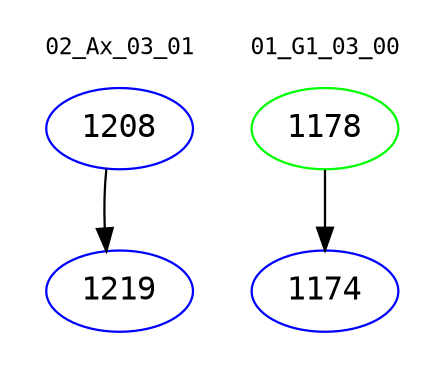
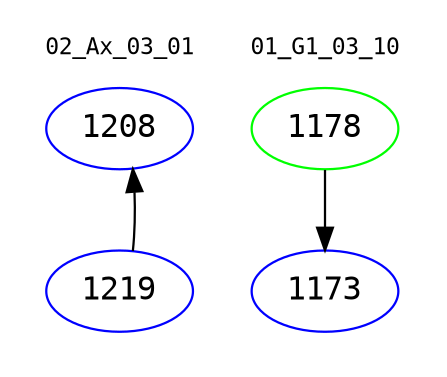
(326, 49) -> (326, 49)
(105, 199) -> (135, 222)
(325, 291) -> (325, 291)
